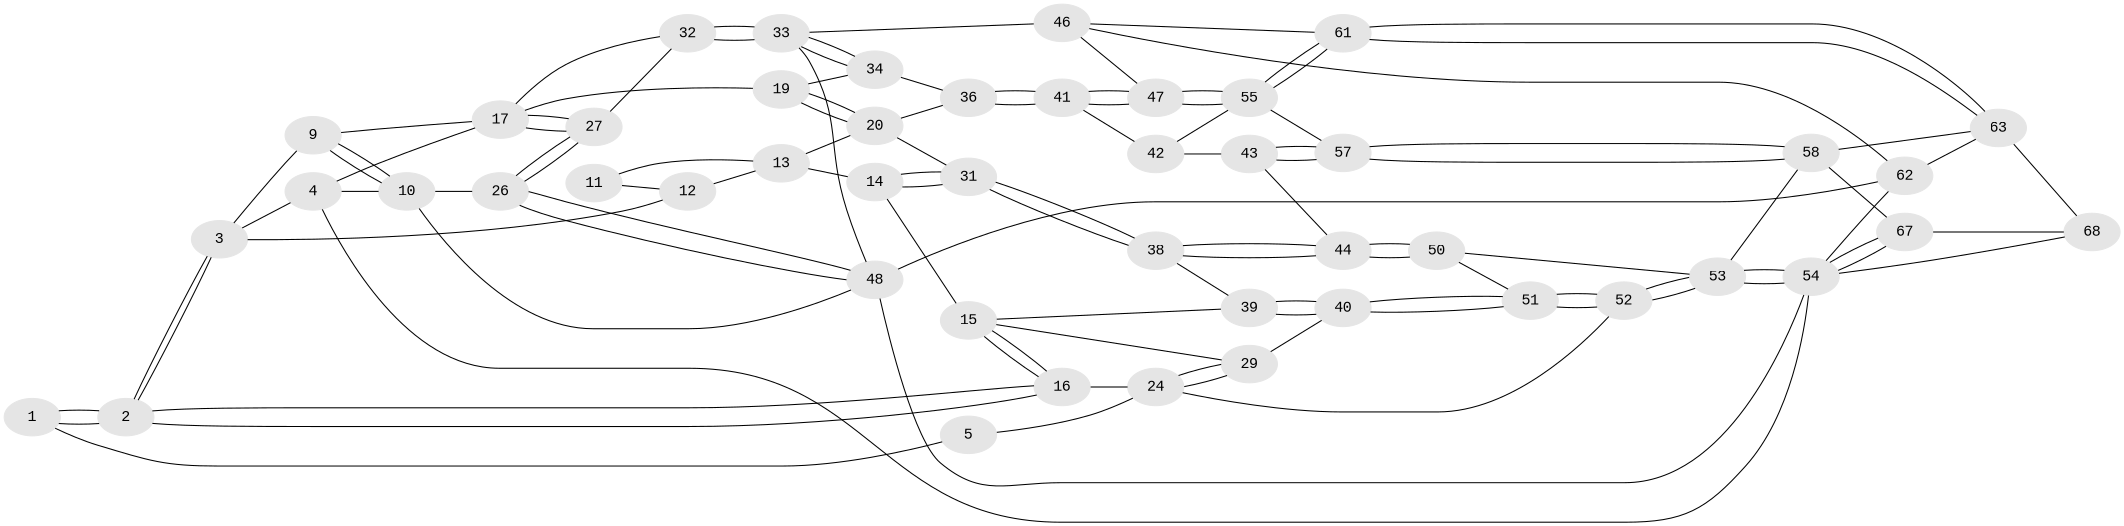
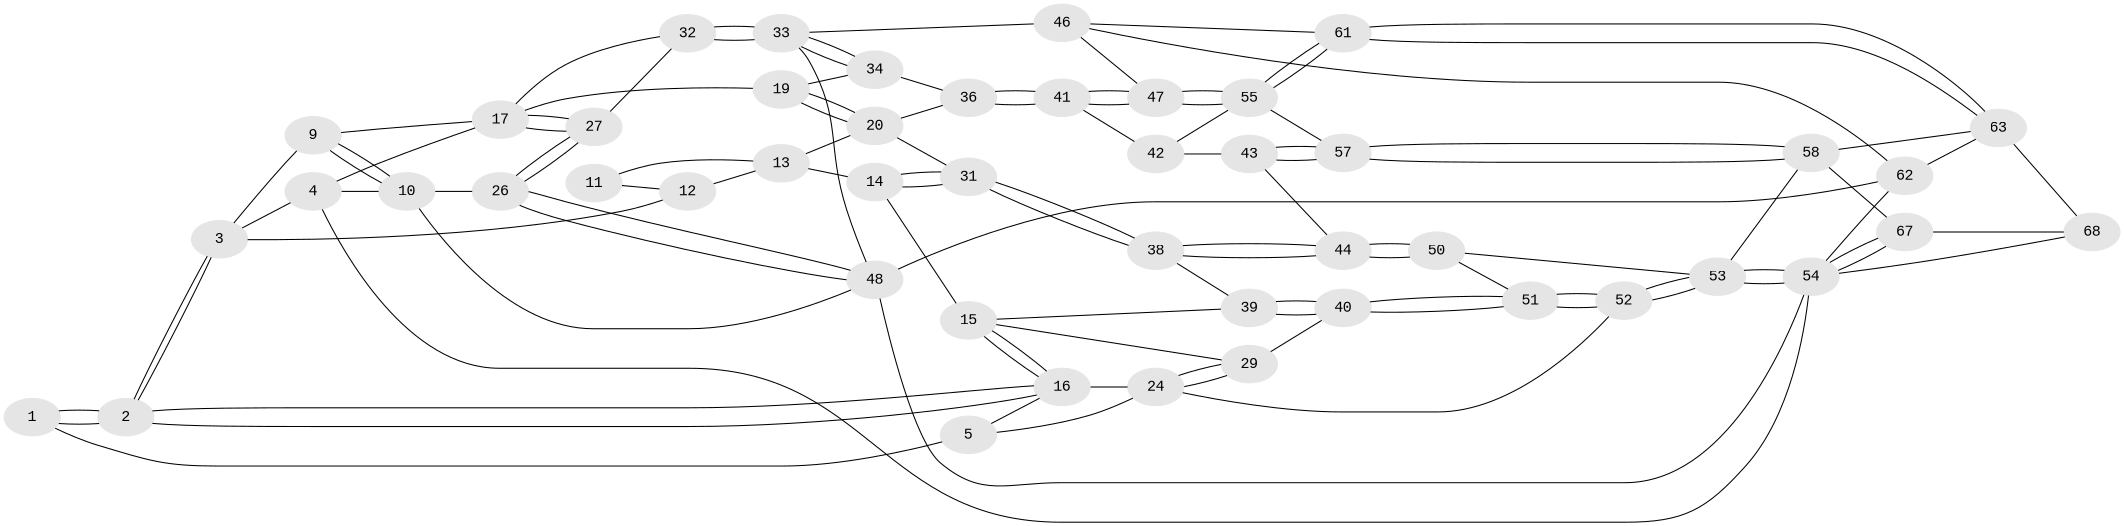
none -> (1015, 411)
